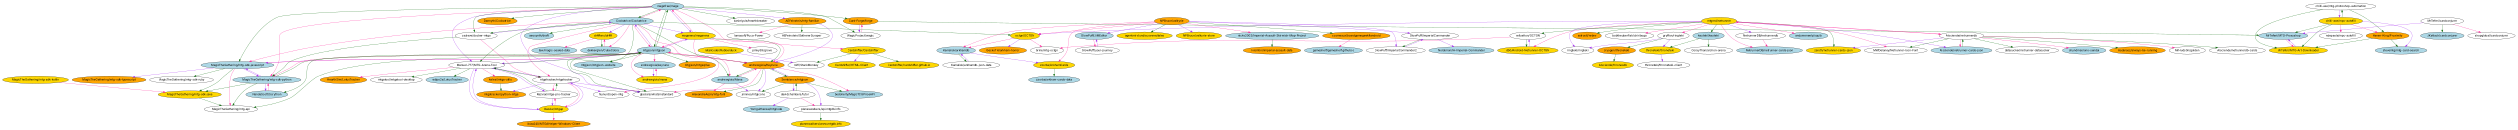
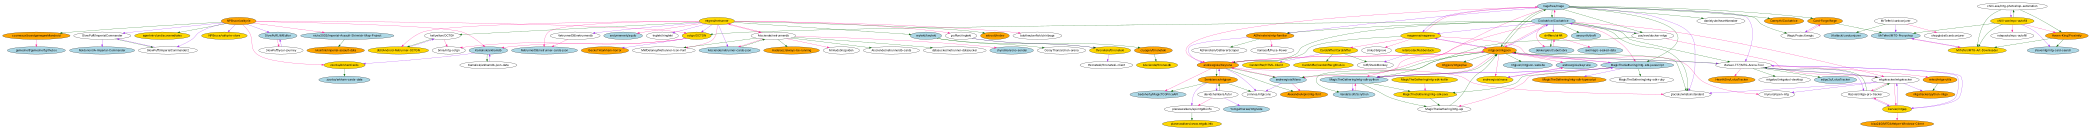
none -> (1410, 25)
(1627, 43) -> none
(654, 50) -> (1500, 50)
(1833, 50) -> none
(453, 58) -> (1472, 80)
